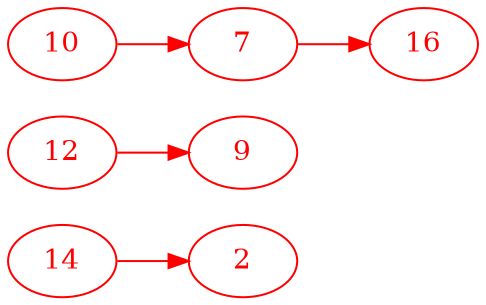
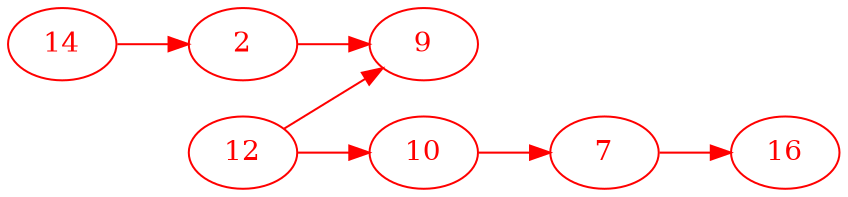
none -> (324, 44)
none -> (324, 153)
